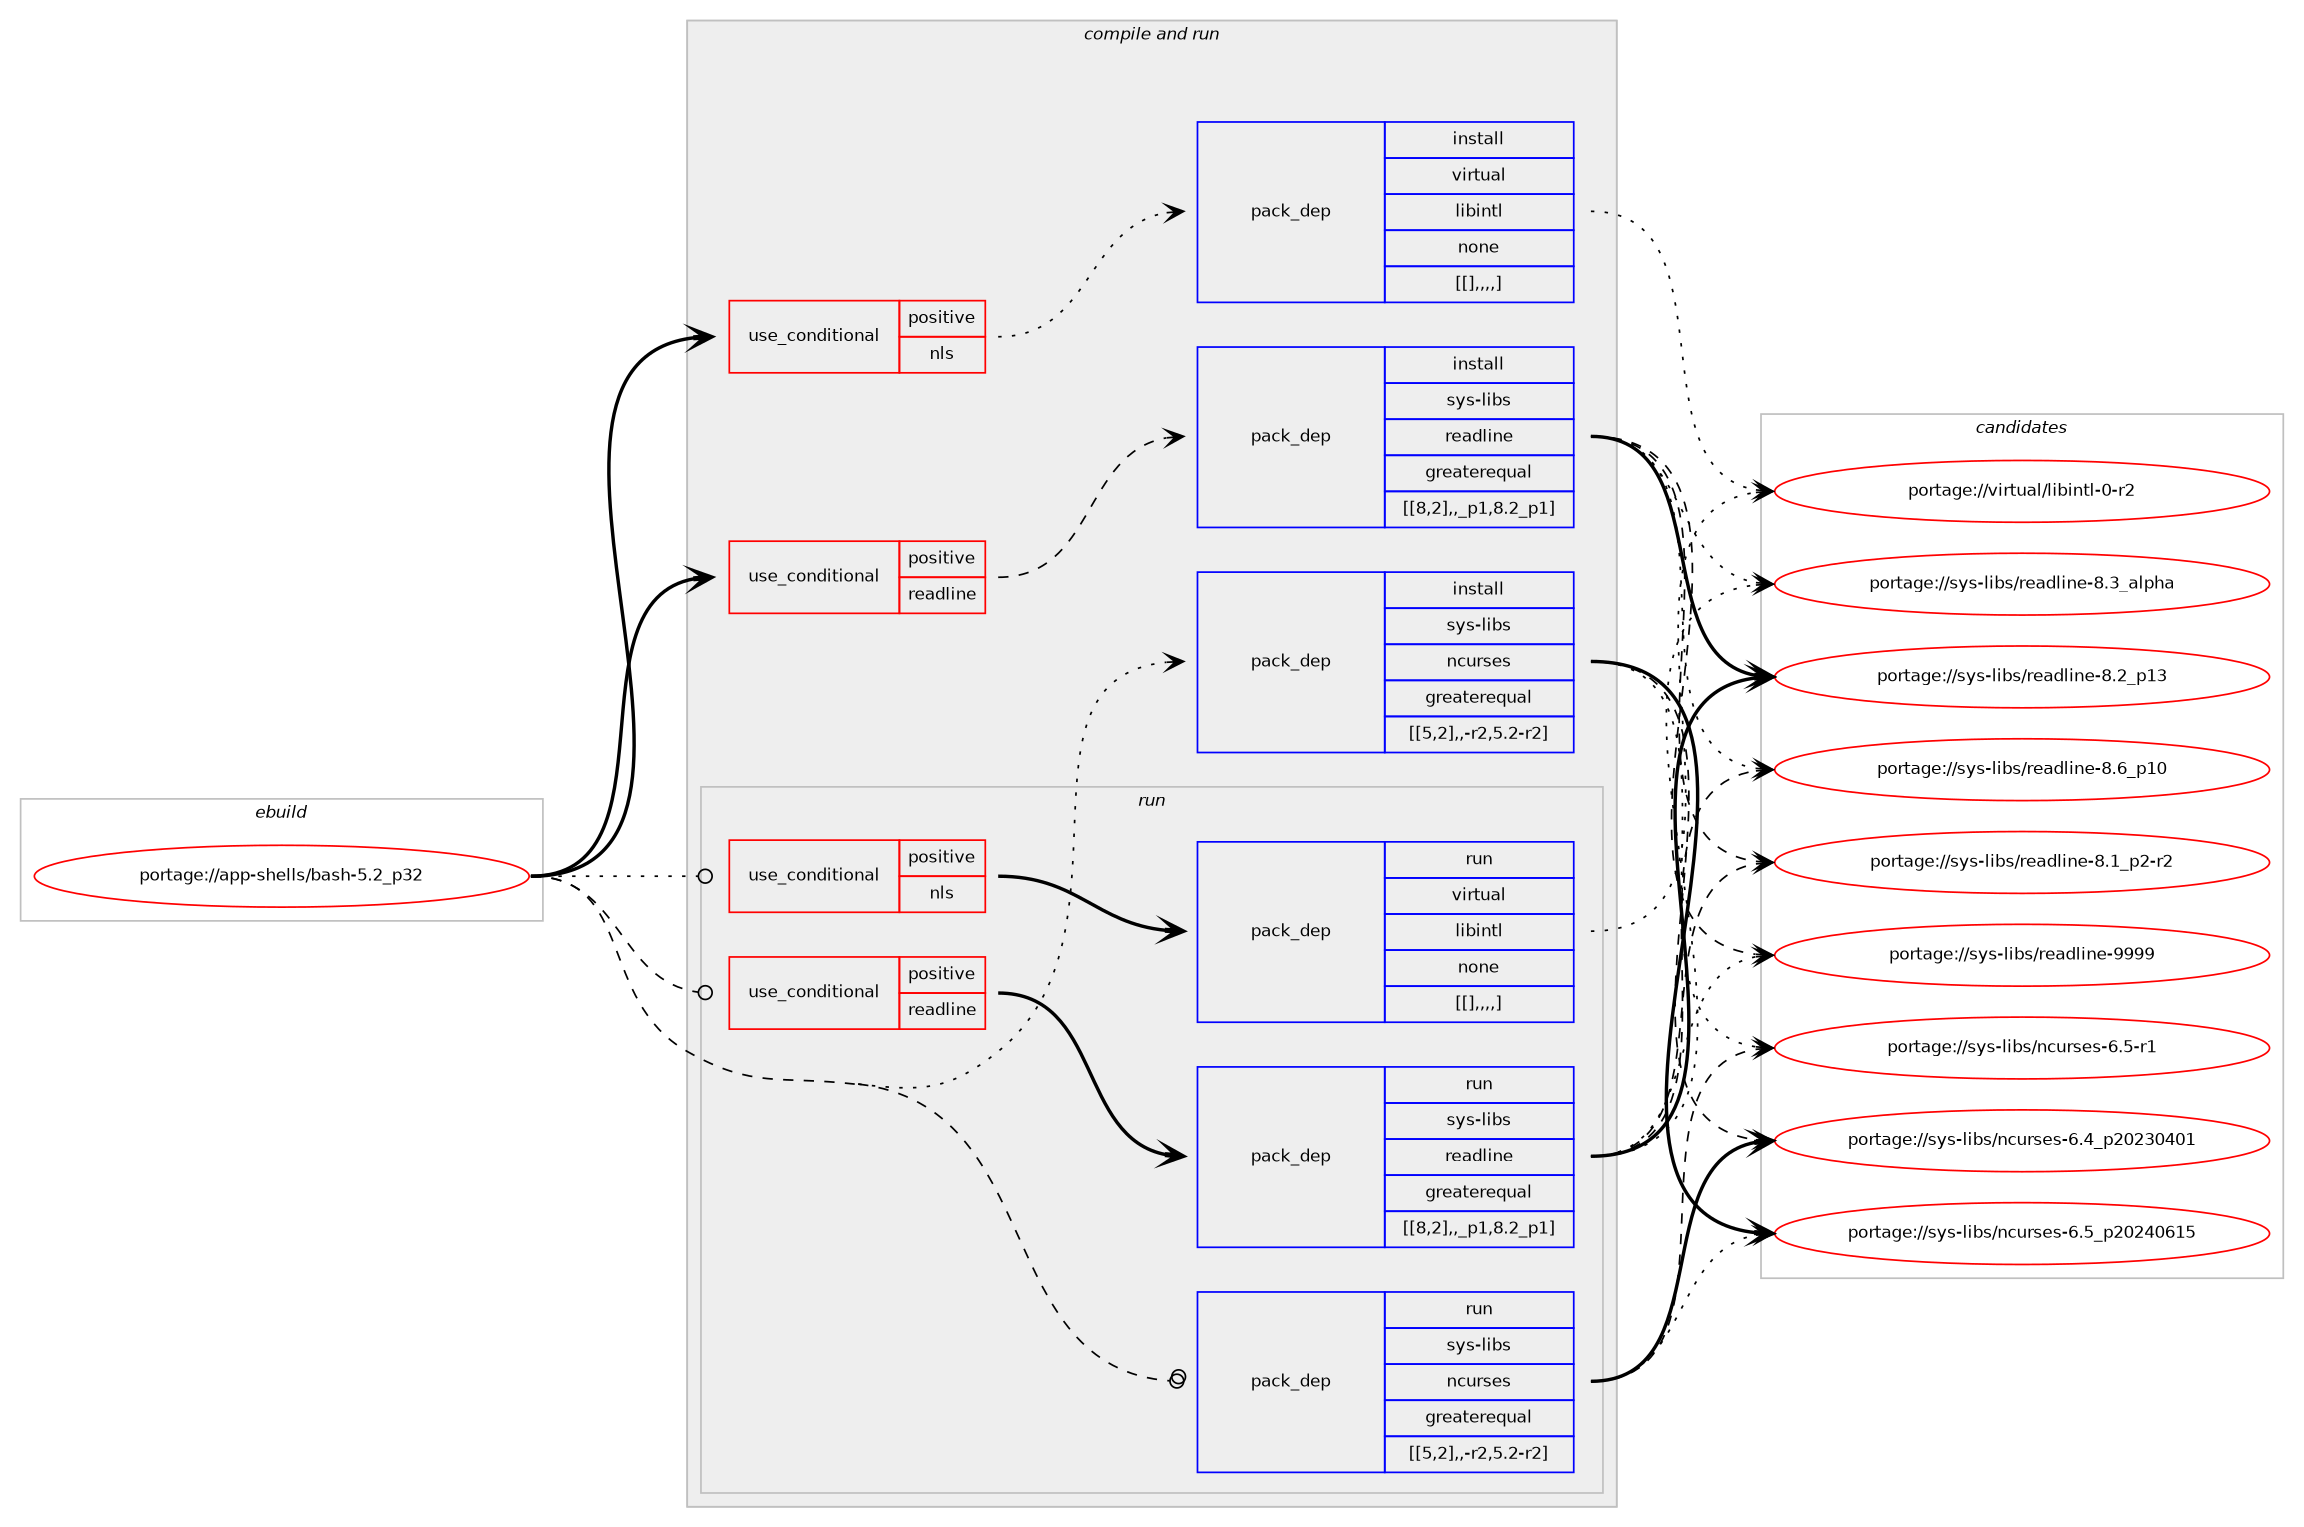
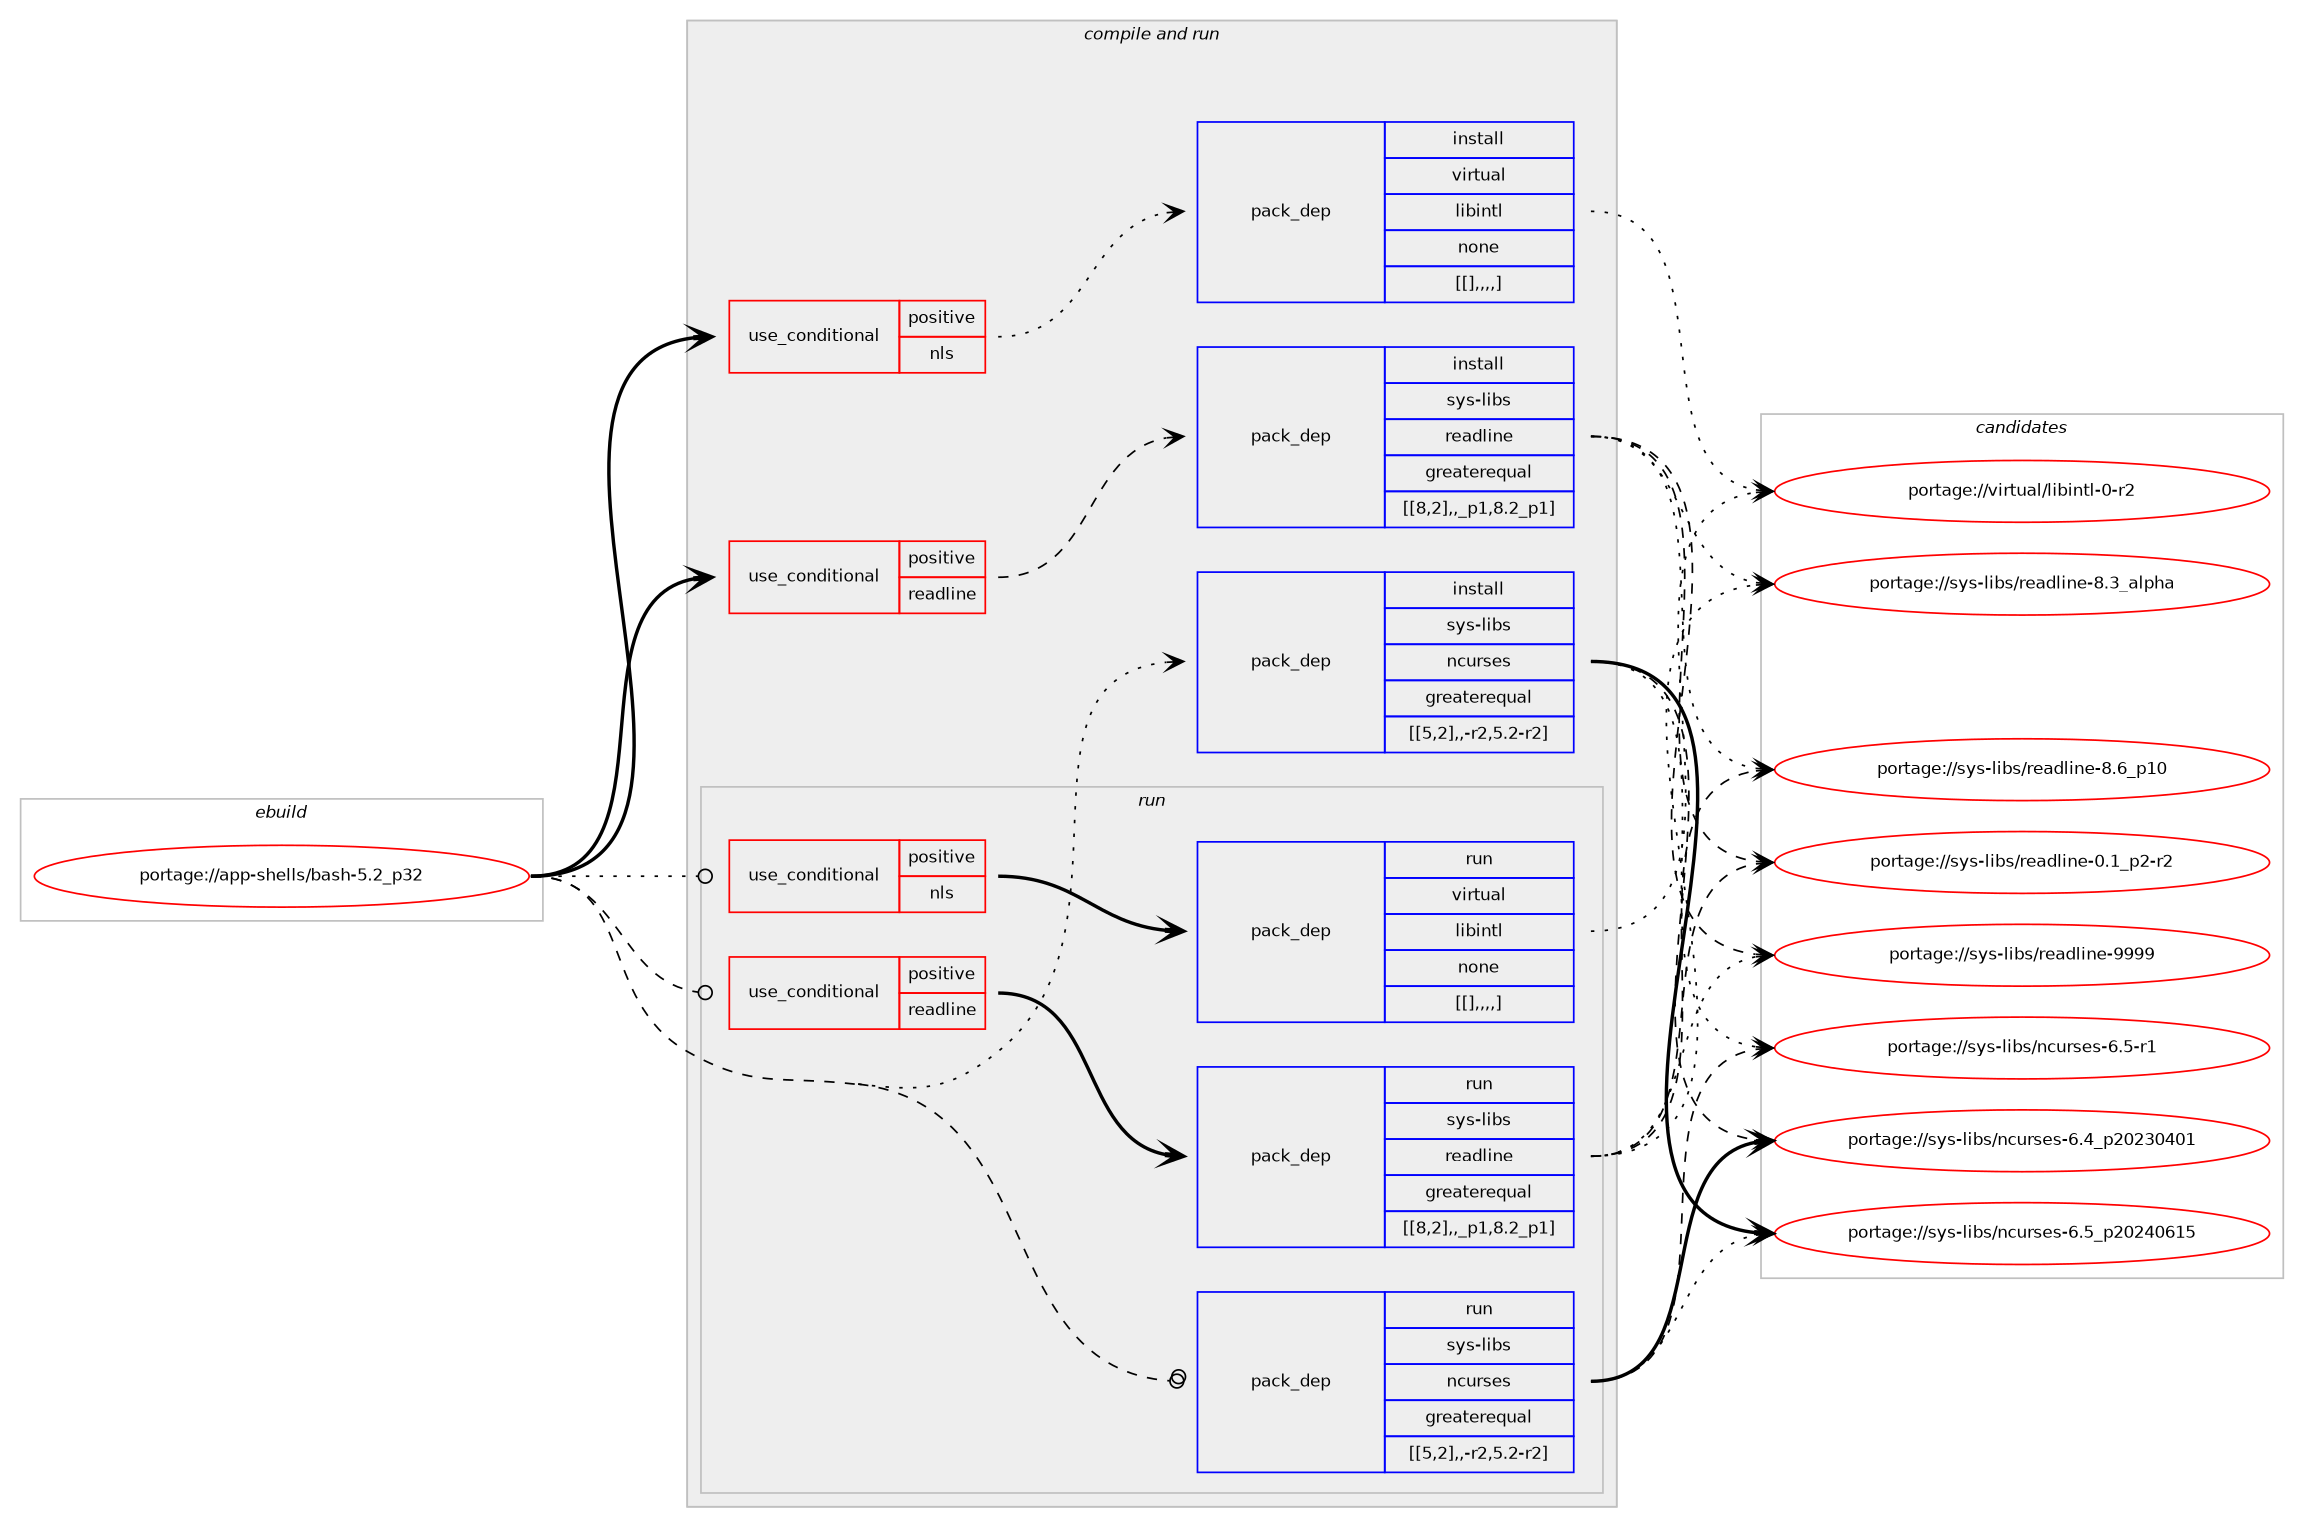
(2022, 677) -> none
(2022, 862) -> (2022, 862)
